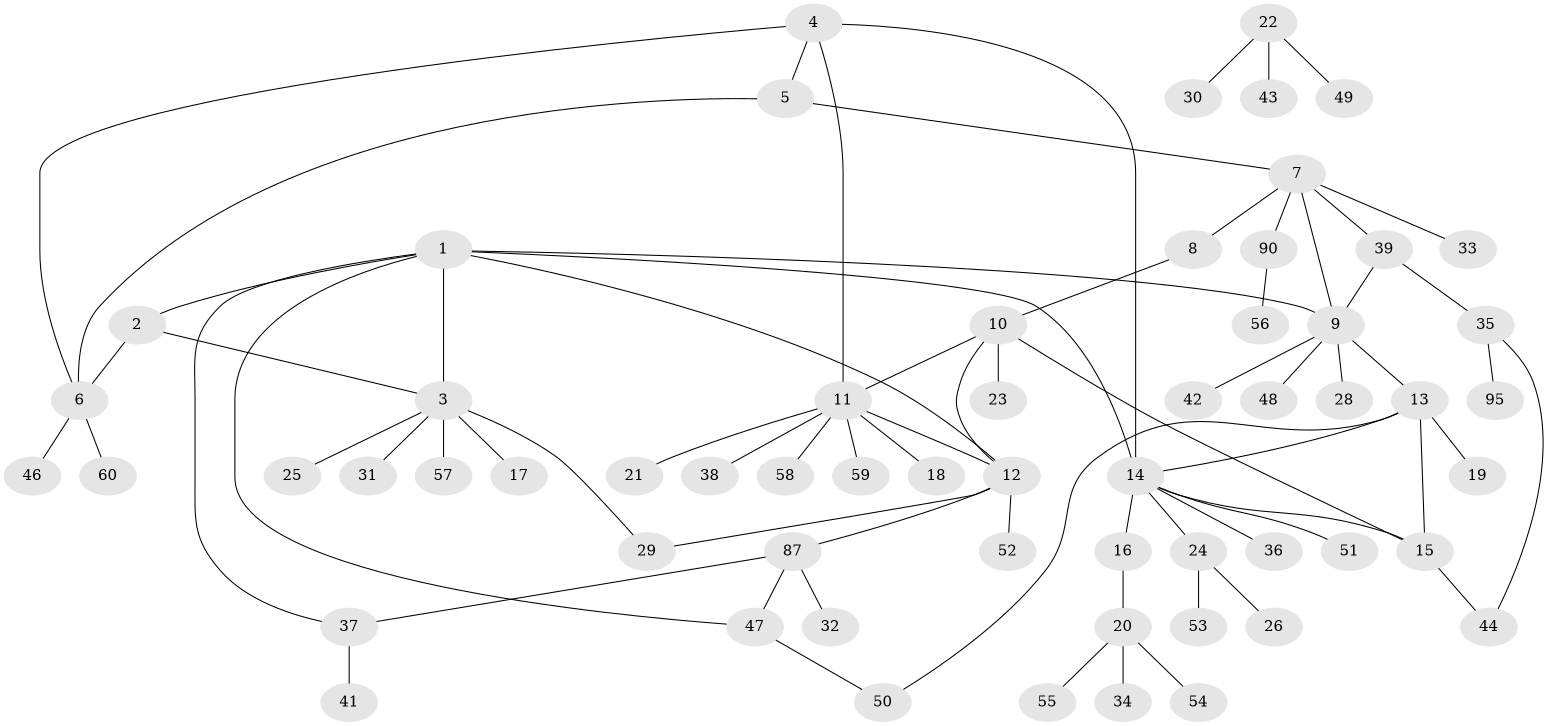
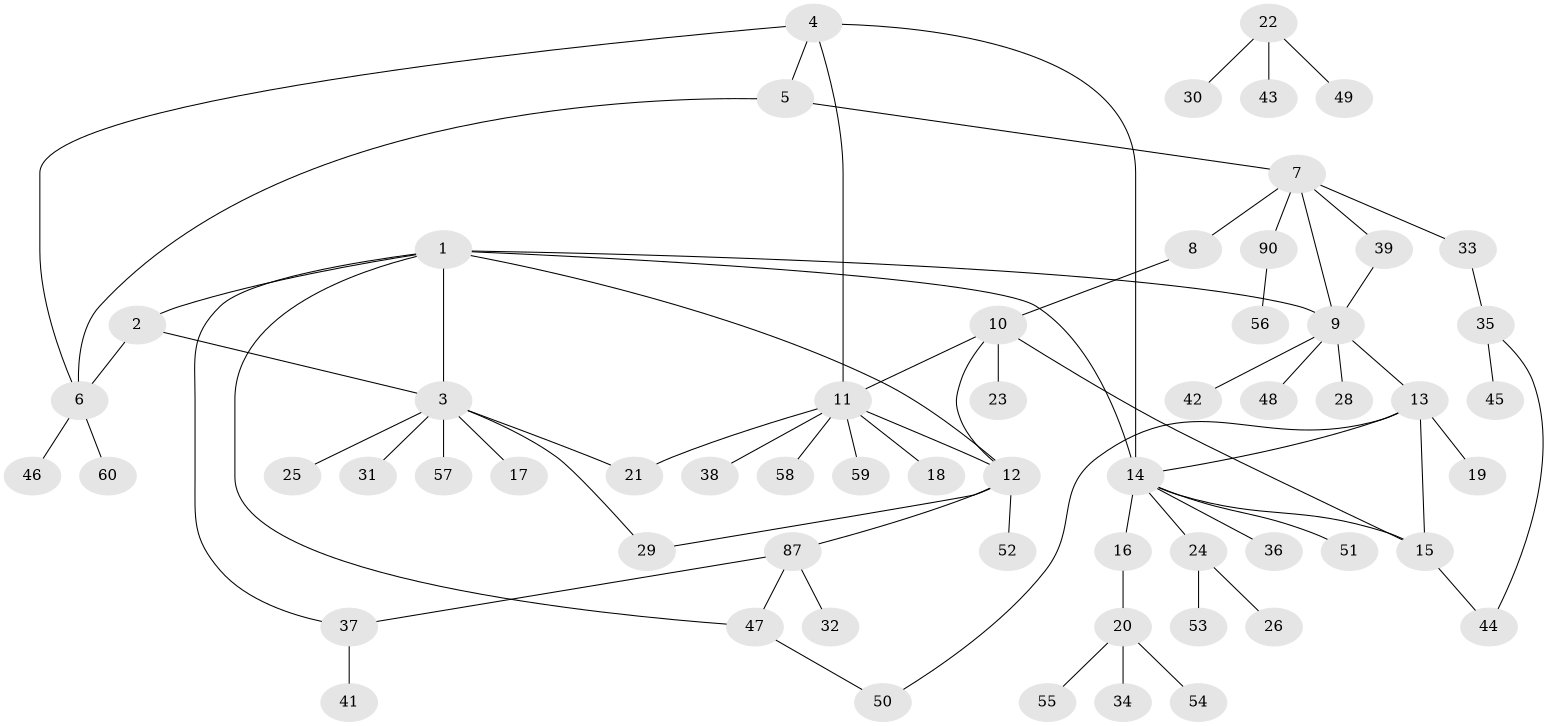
(1435, 287) -> (1477, 287)
(1495, 401) -> (1495, 401)
none -> (540, 437)
